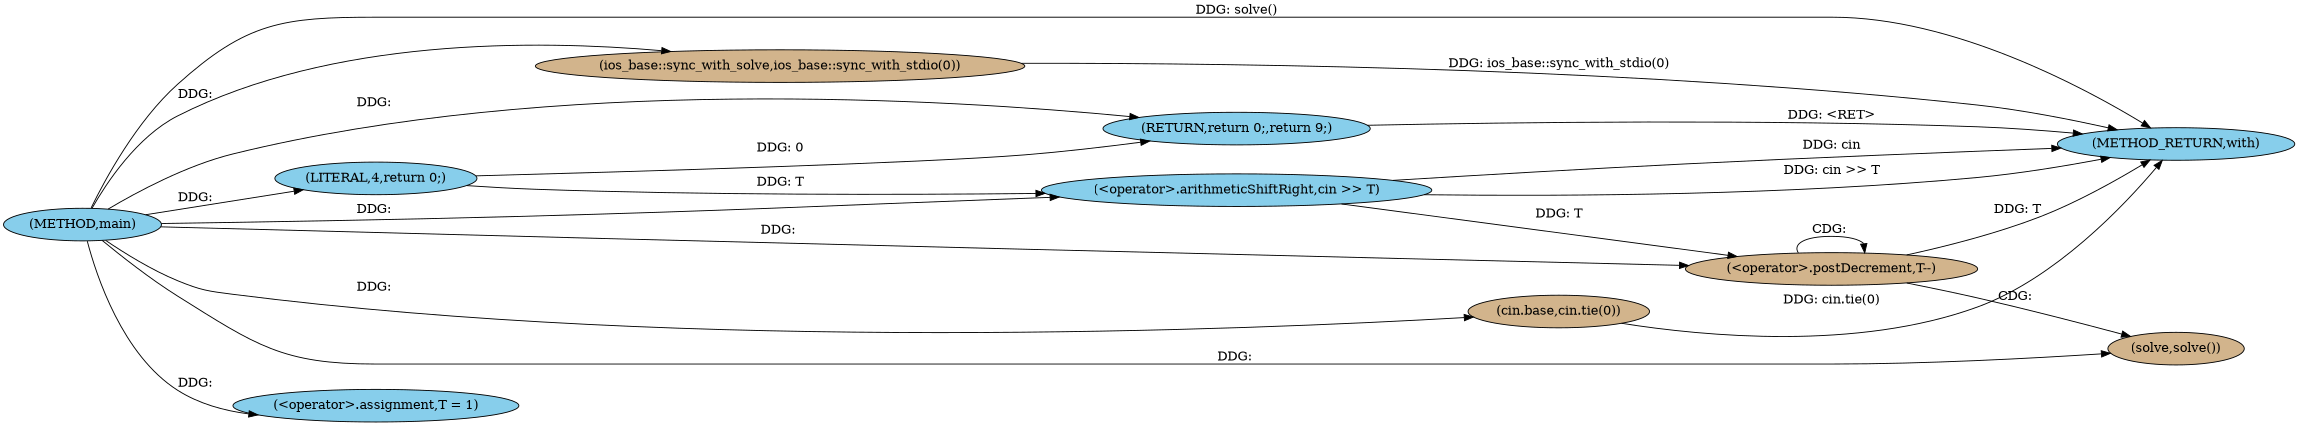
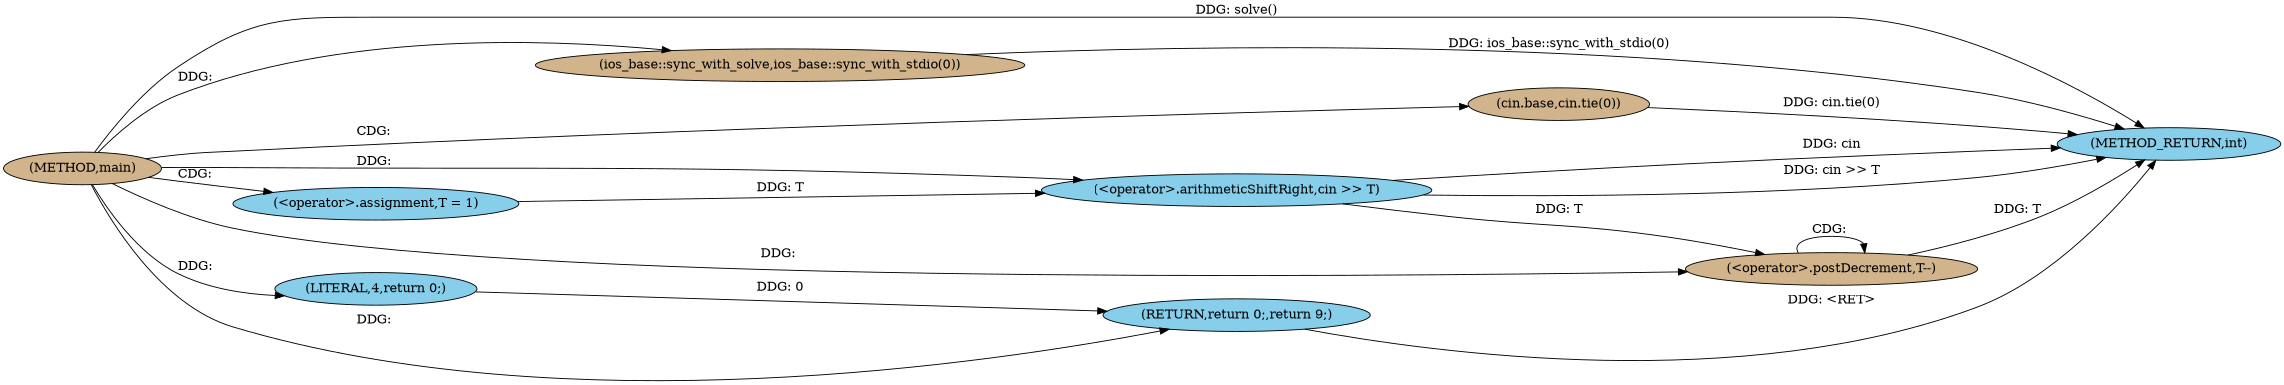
(2176, 144) -> (2169, 144)
(751, 194) -> (777, 197)
(82, 225) -> (82, 168)
(376, 288) -> (376, 132)
(2176, 349) -> none
(197, 384) -> (197, 174)
